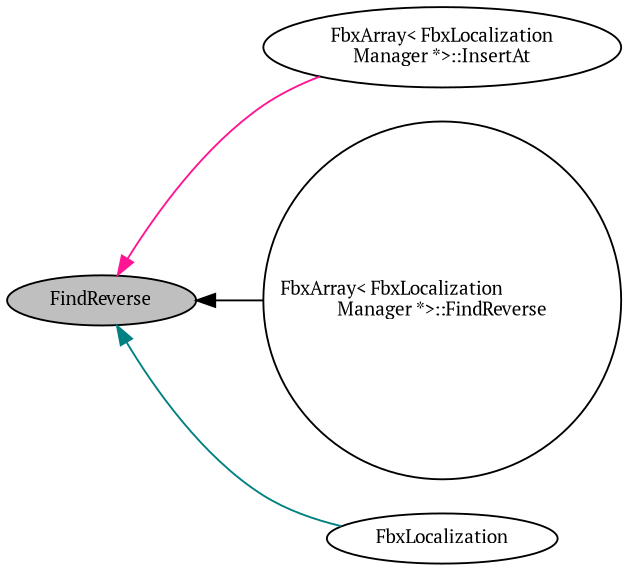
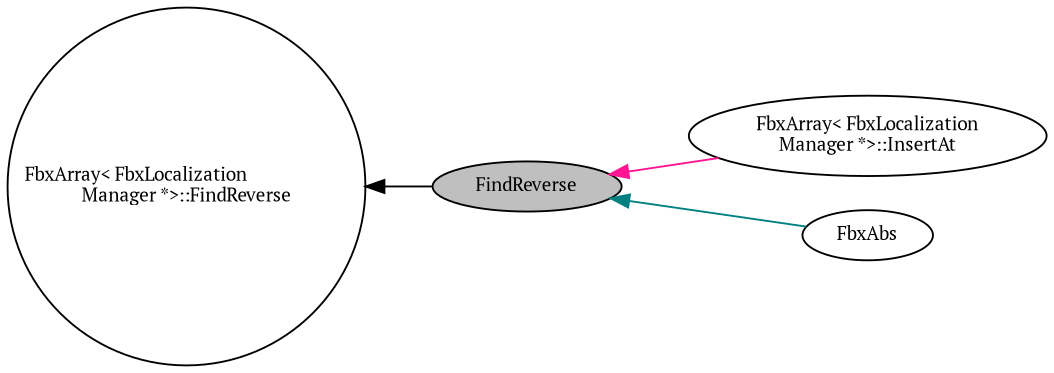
(239, 300) -> (409, 186)
(442, 539) -> (868, 235)
